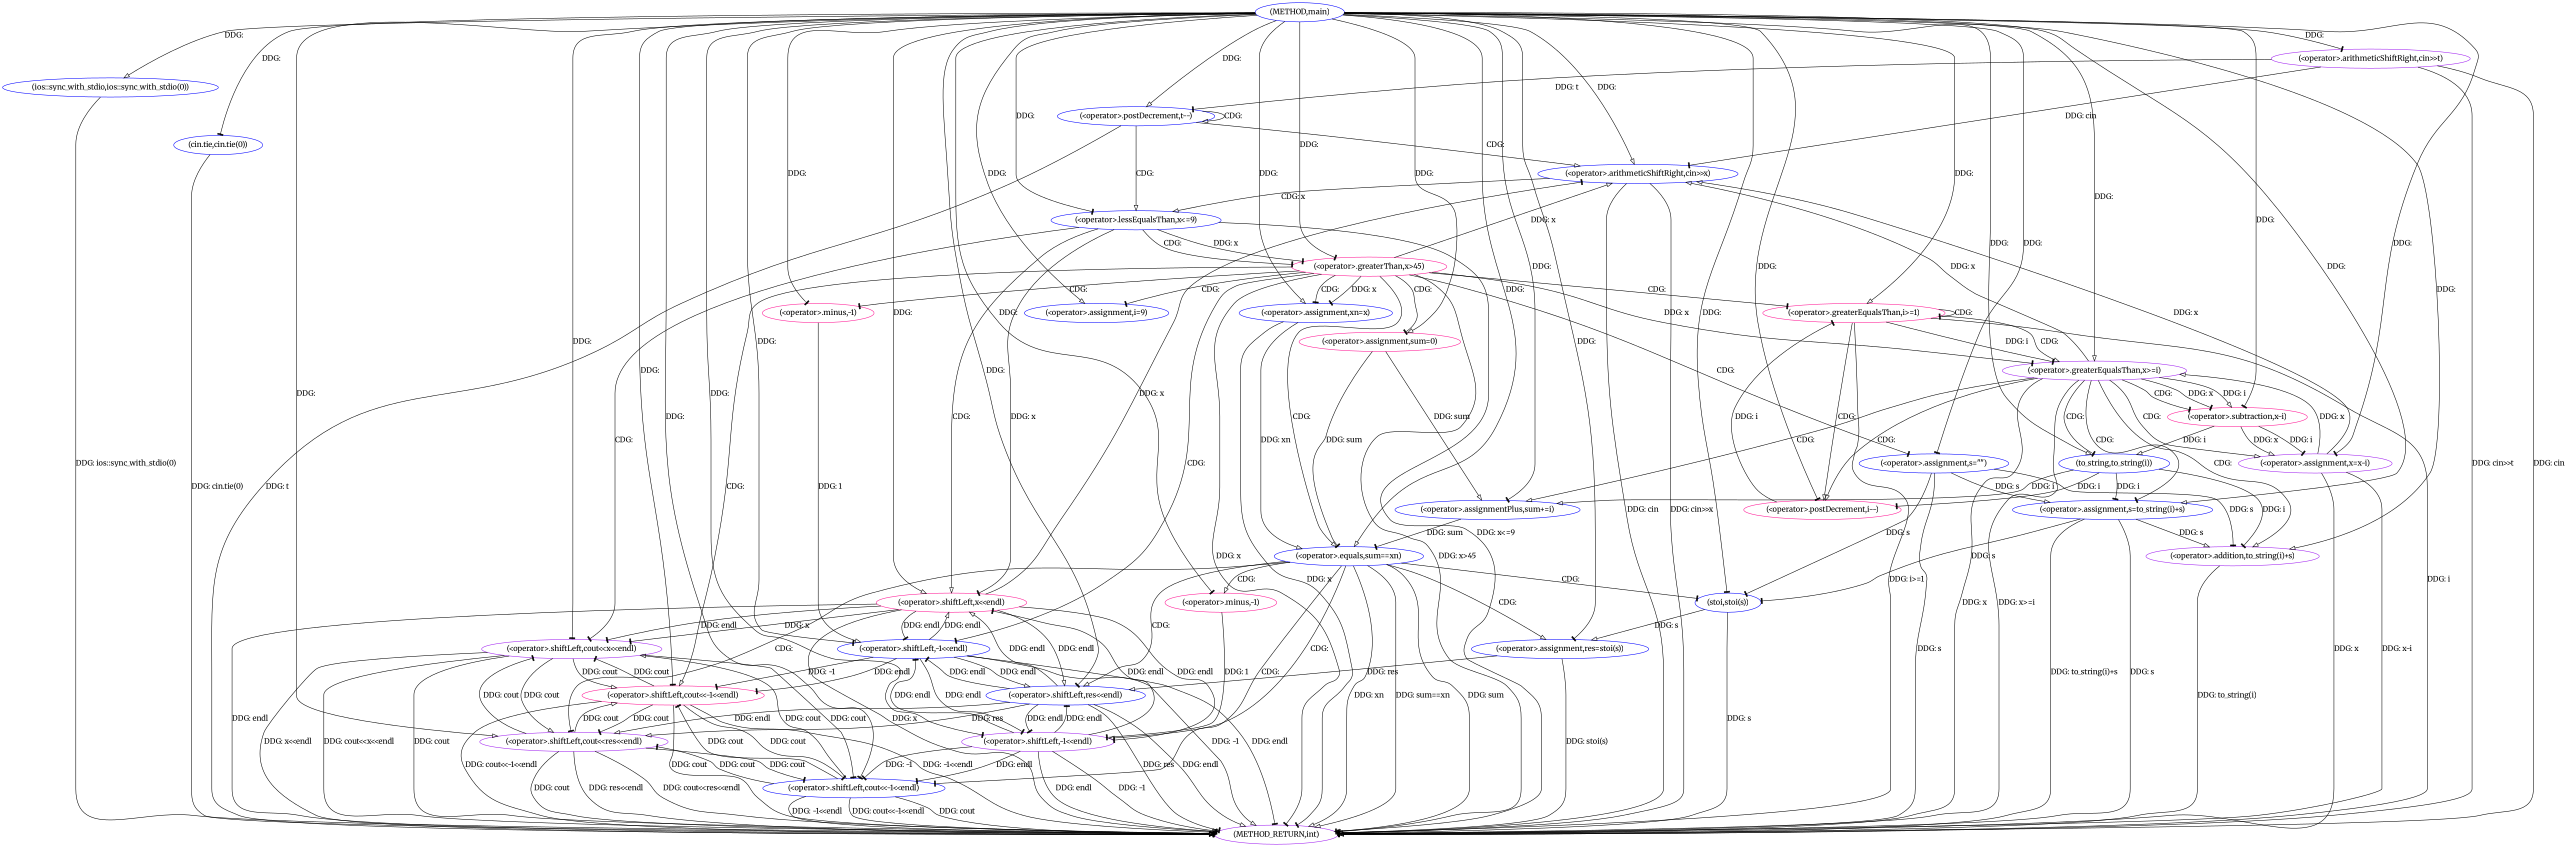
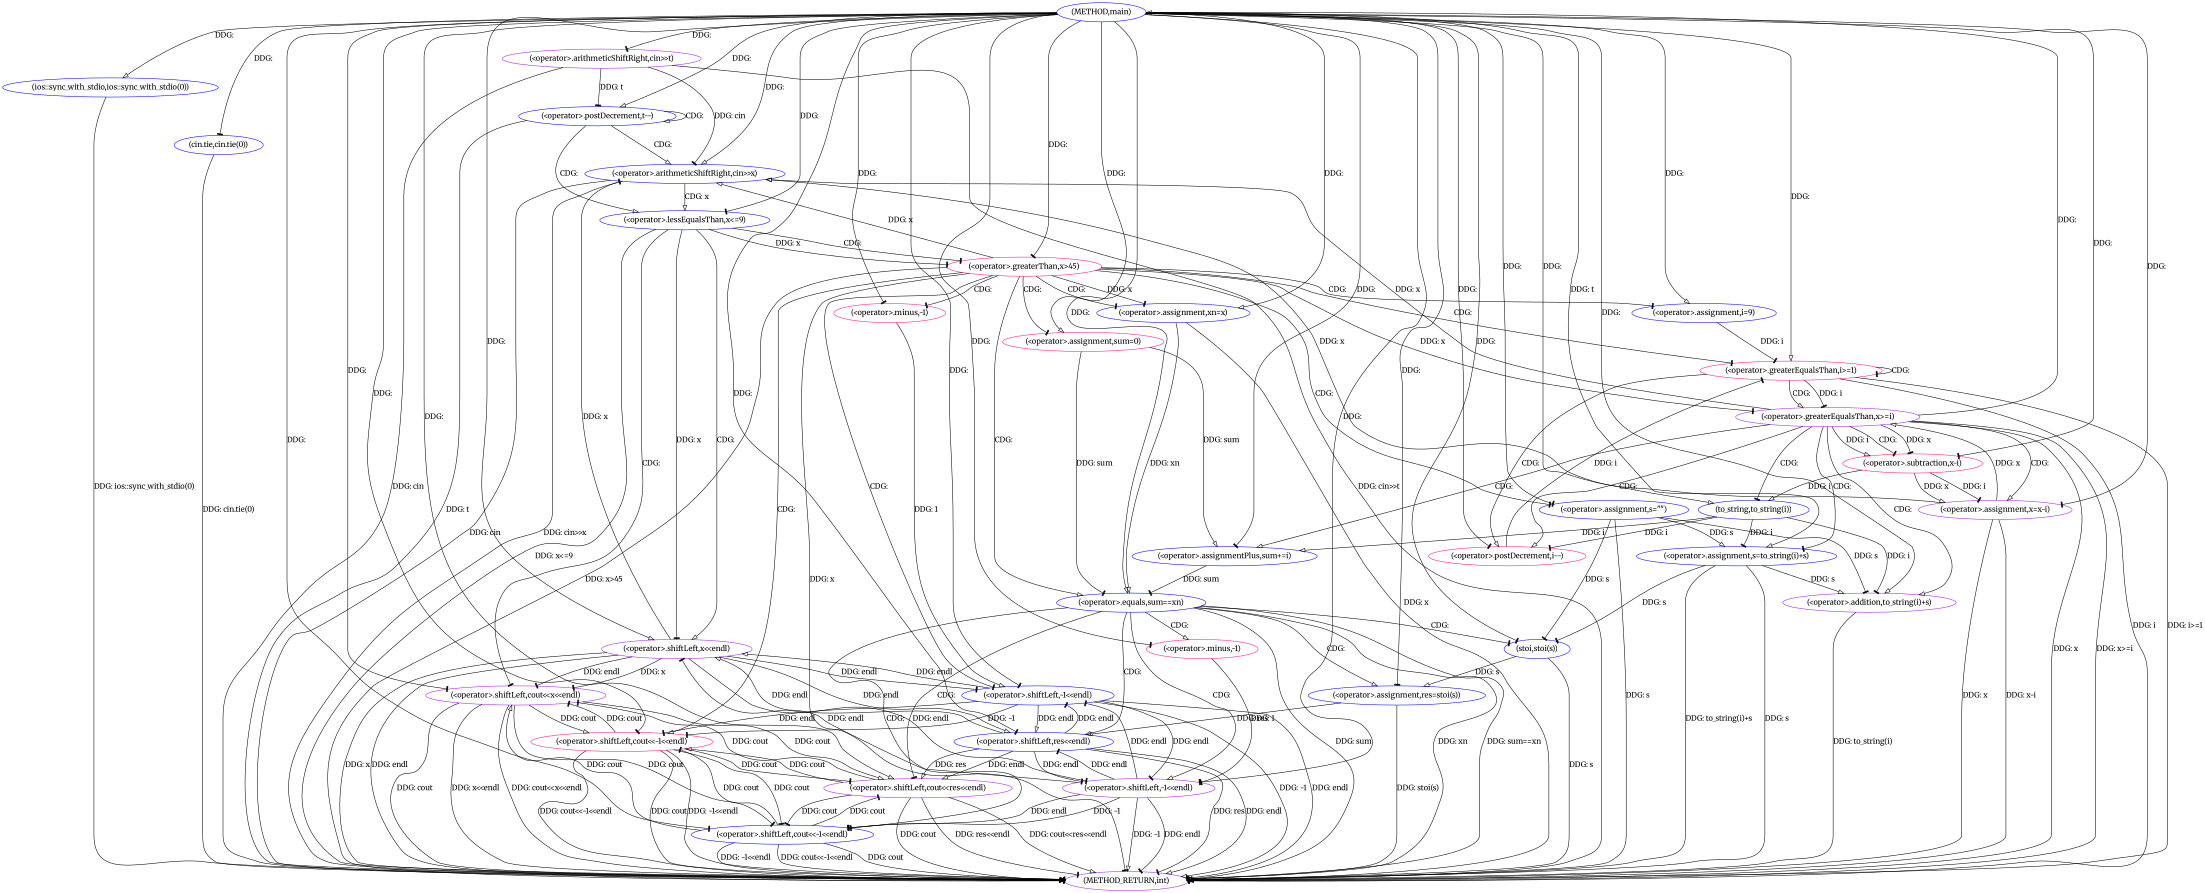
(2042, 38) -> (1943, 32)
(2337, 267) -> (1582, 290)
none -> (1745, 341)
(952, 603) -> (677, 649)
